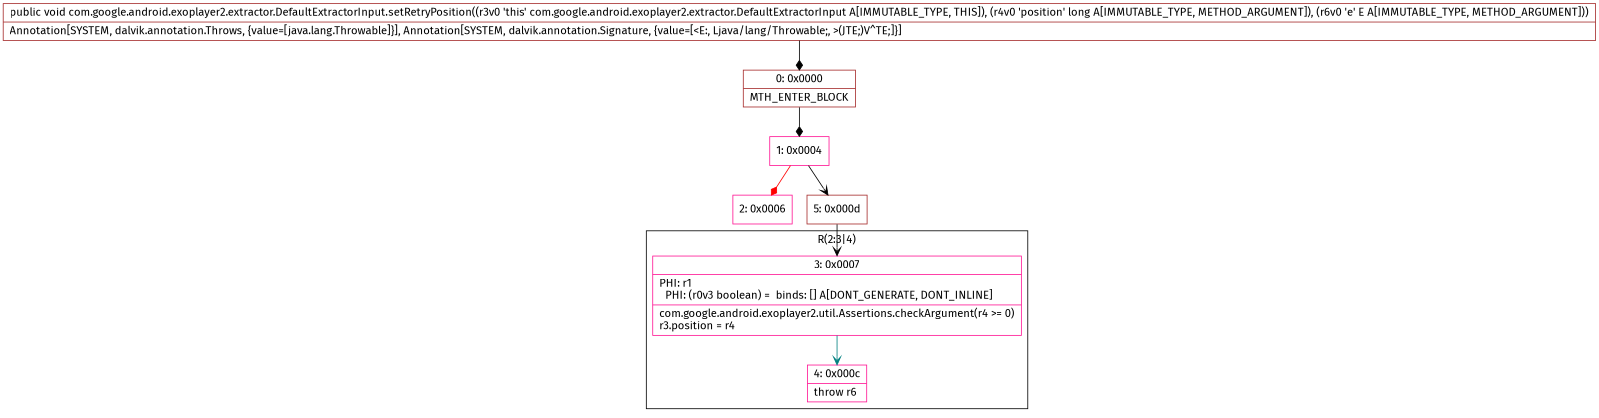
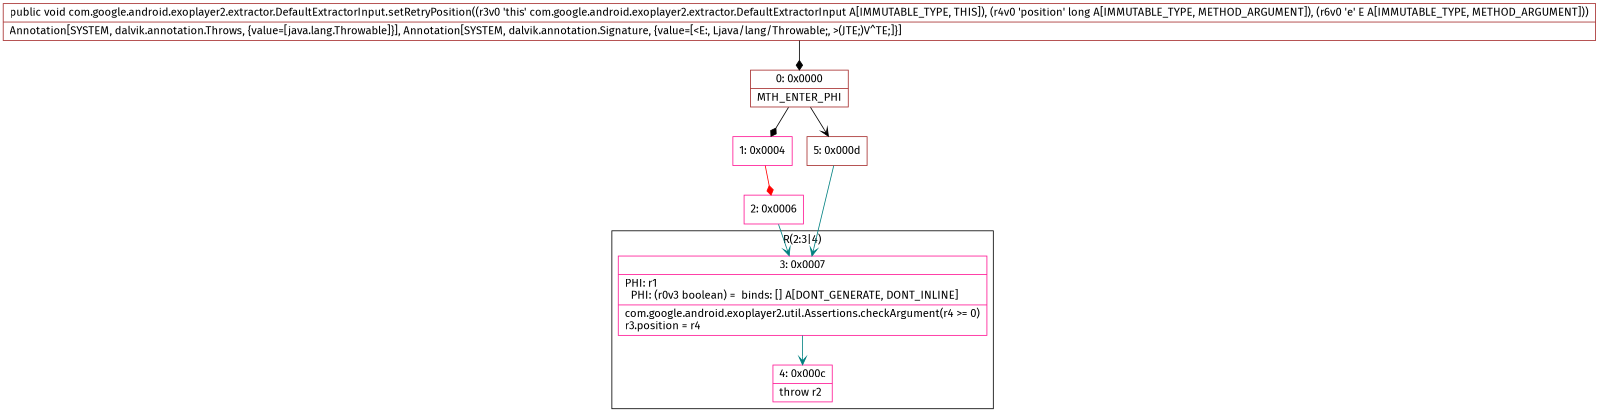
(799, 97) -> (799, 97)
(816, 177) -> (817, 118)
none -> (783, 236)
(837, 236) -> (824, 207)
(835, 392) -> (801, 392)
